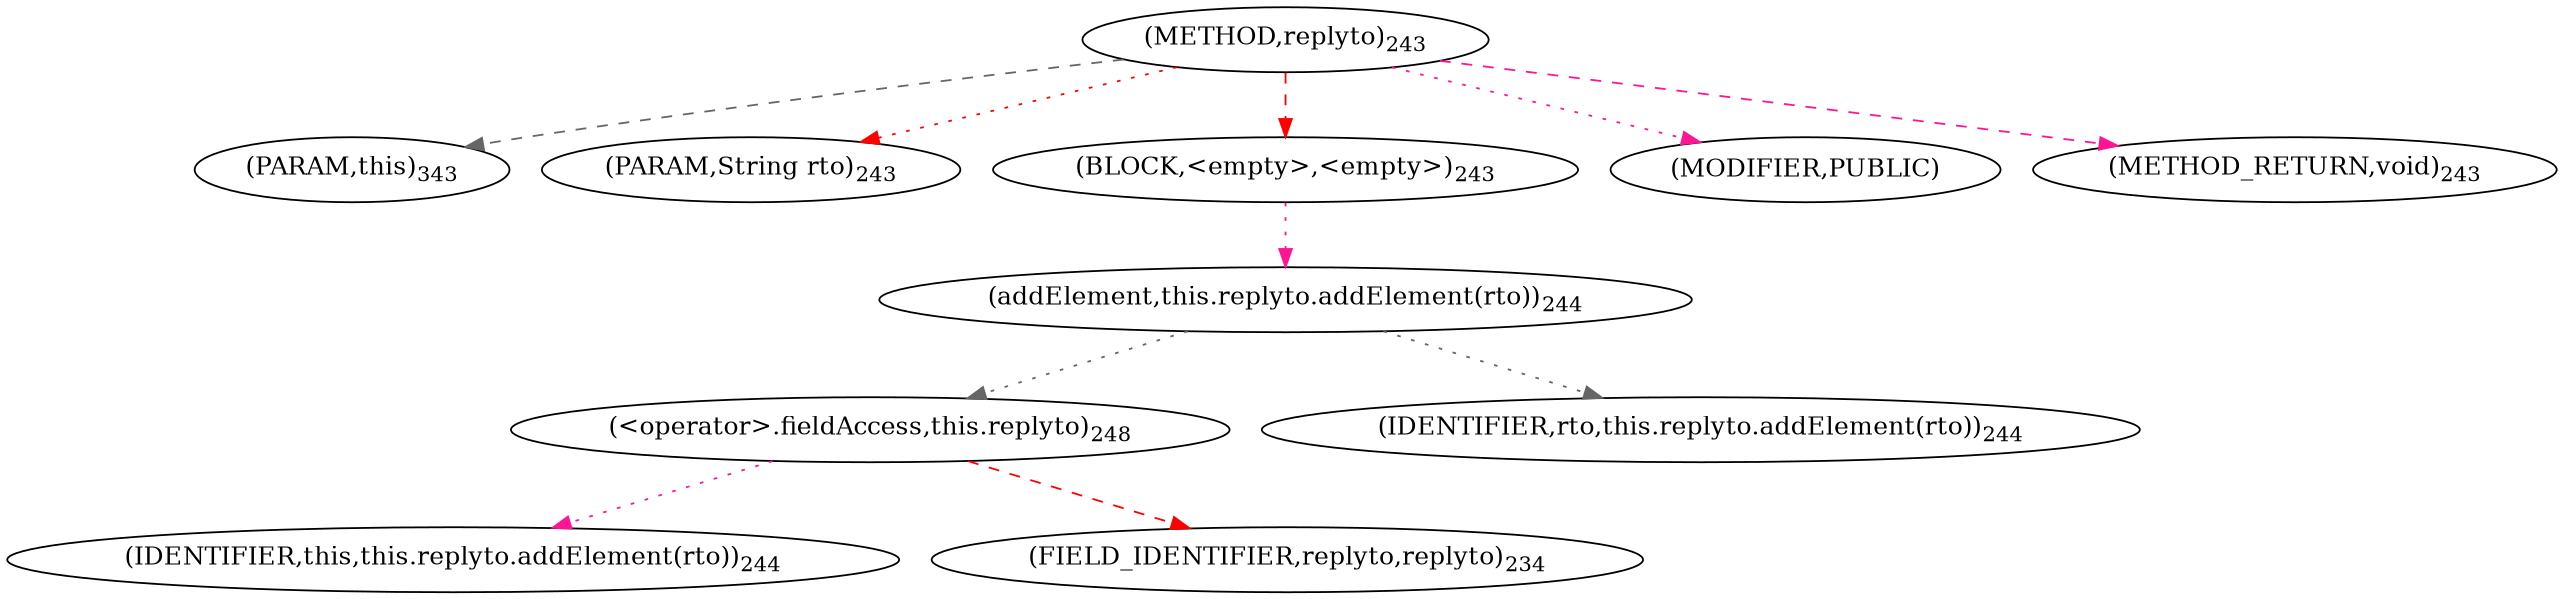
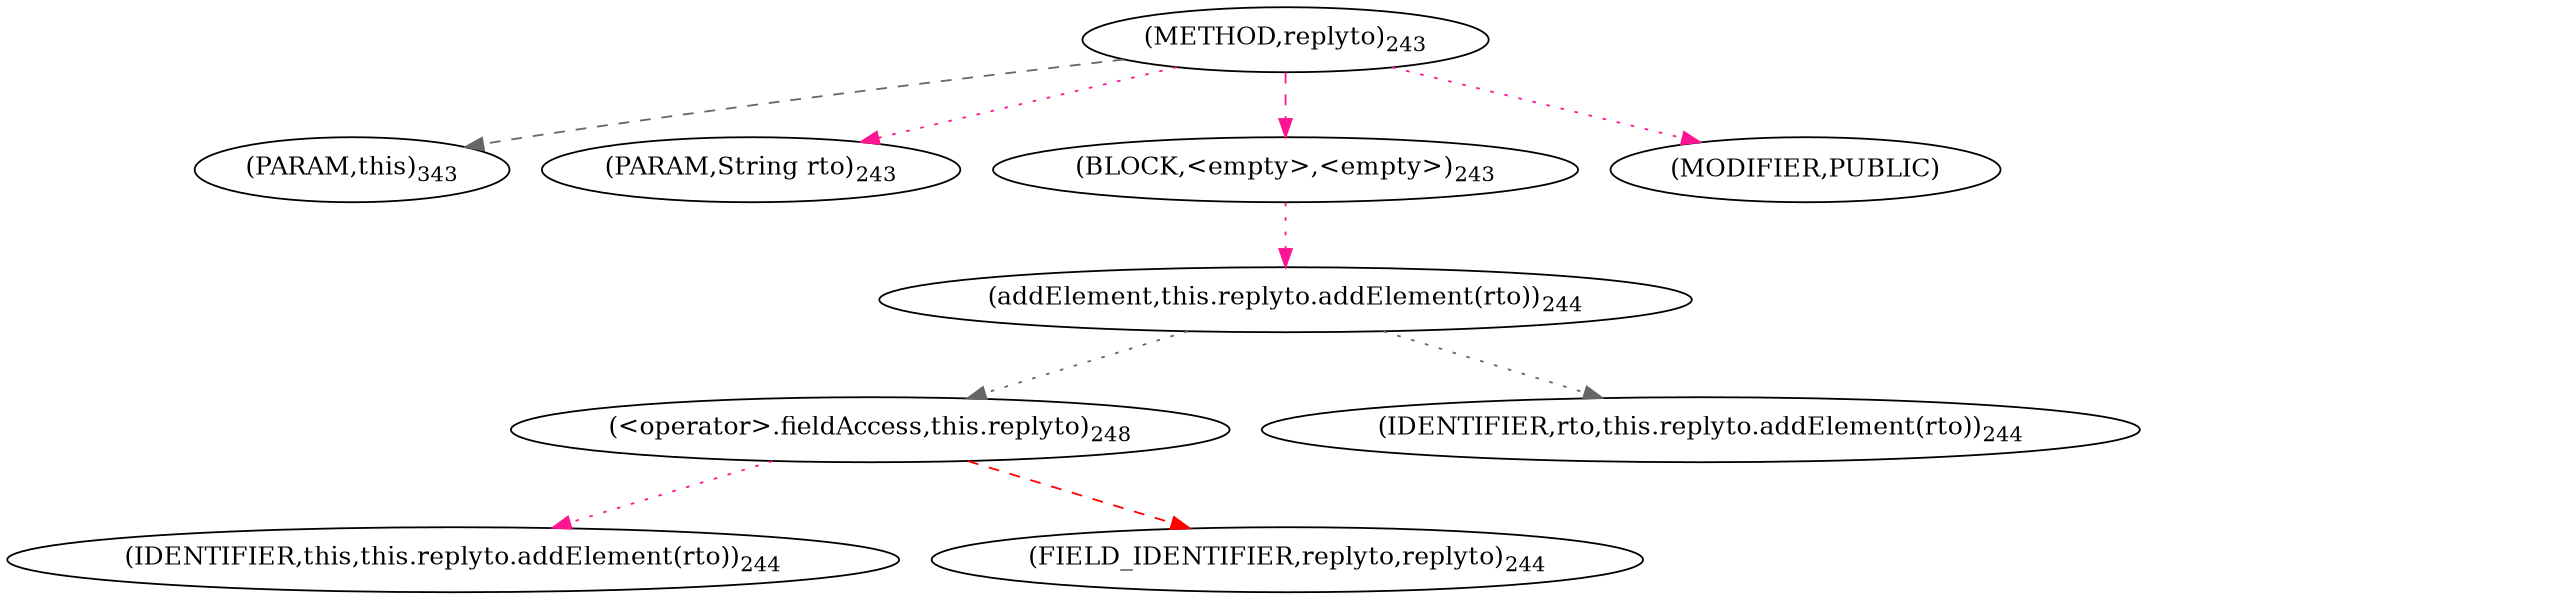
(1286, 96) -> (1286, 96)
(1028, 103) -> (1028, 103)
(2295, 170) -> none
(1526, 557) -> (1526, 557)
